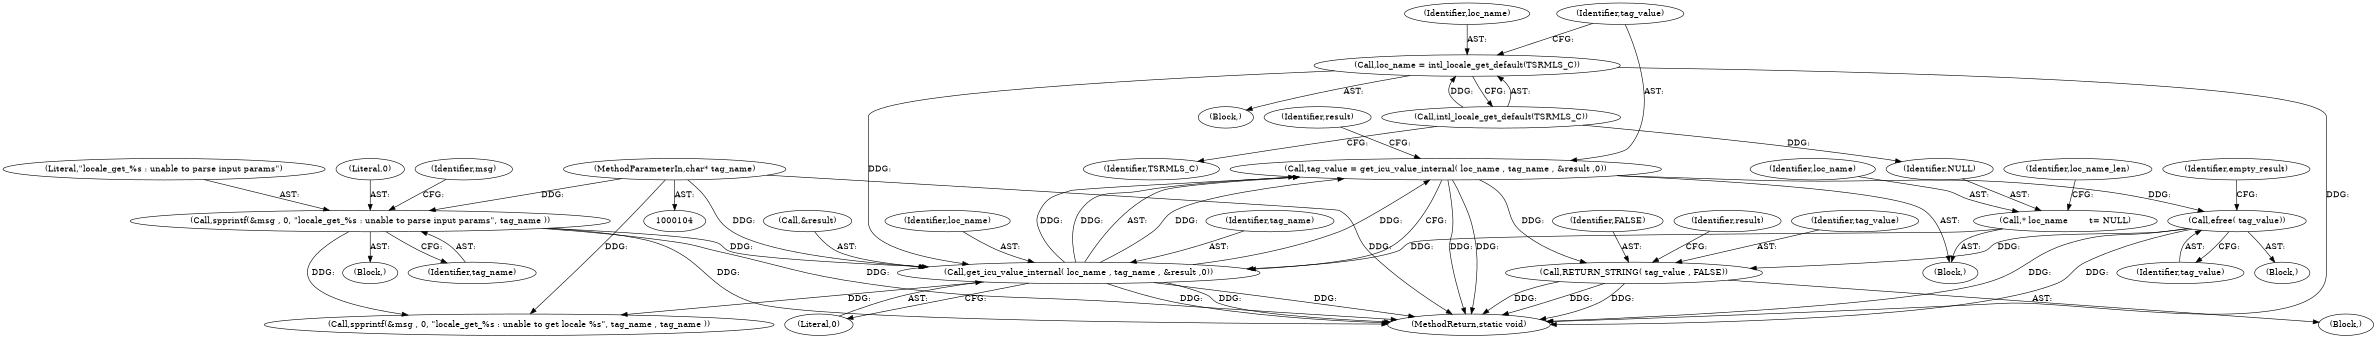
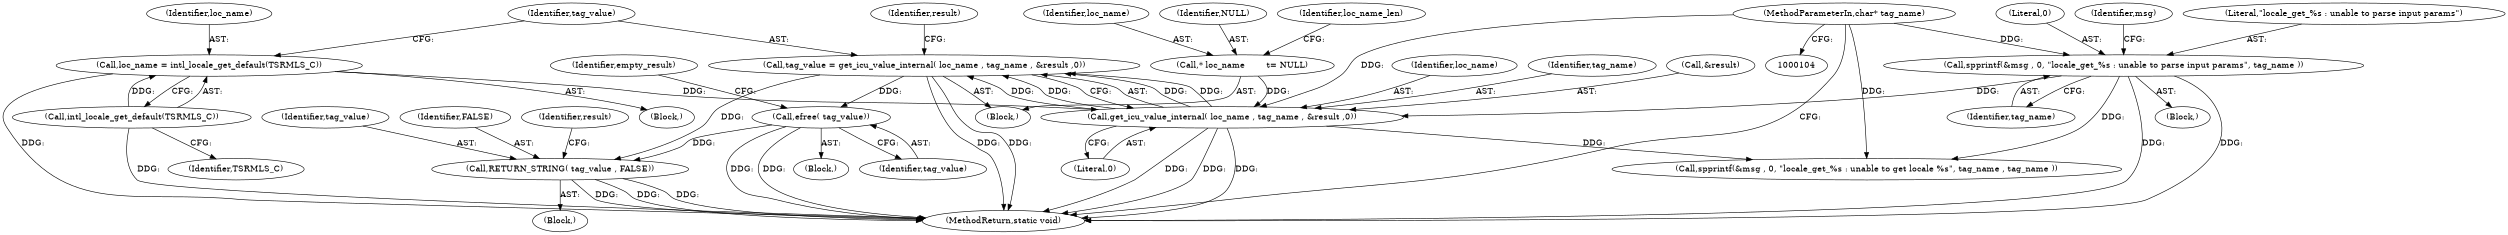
(1739, 141) -> (500, 203)
(686, 195) -> (1824, 40)
(1382, 247) -> (1812, 117)
